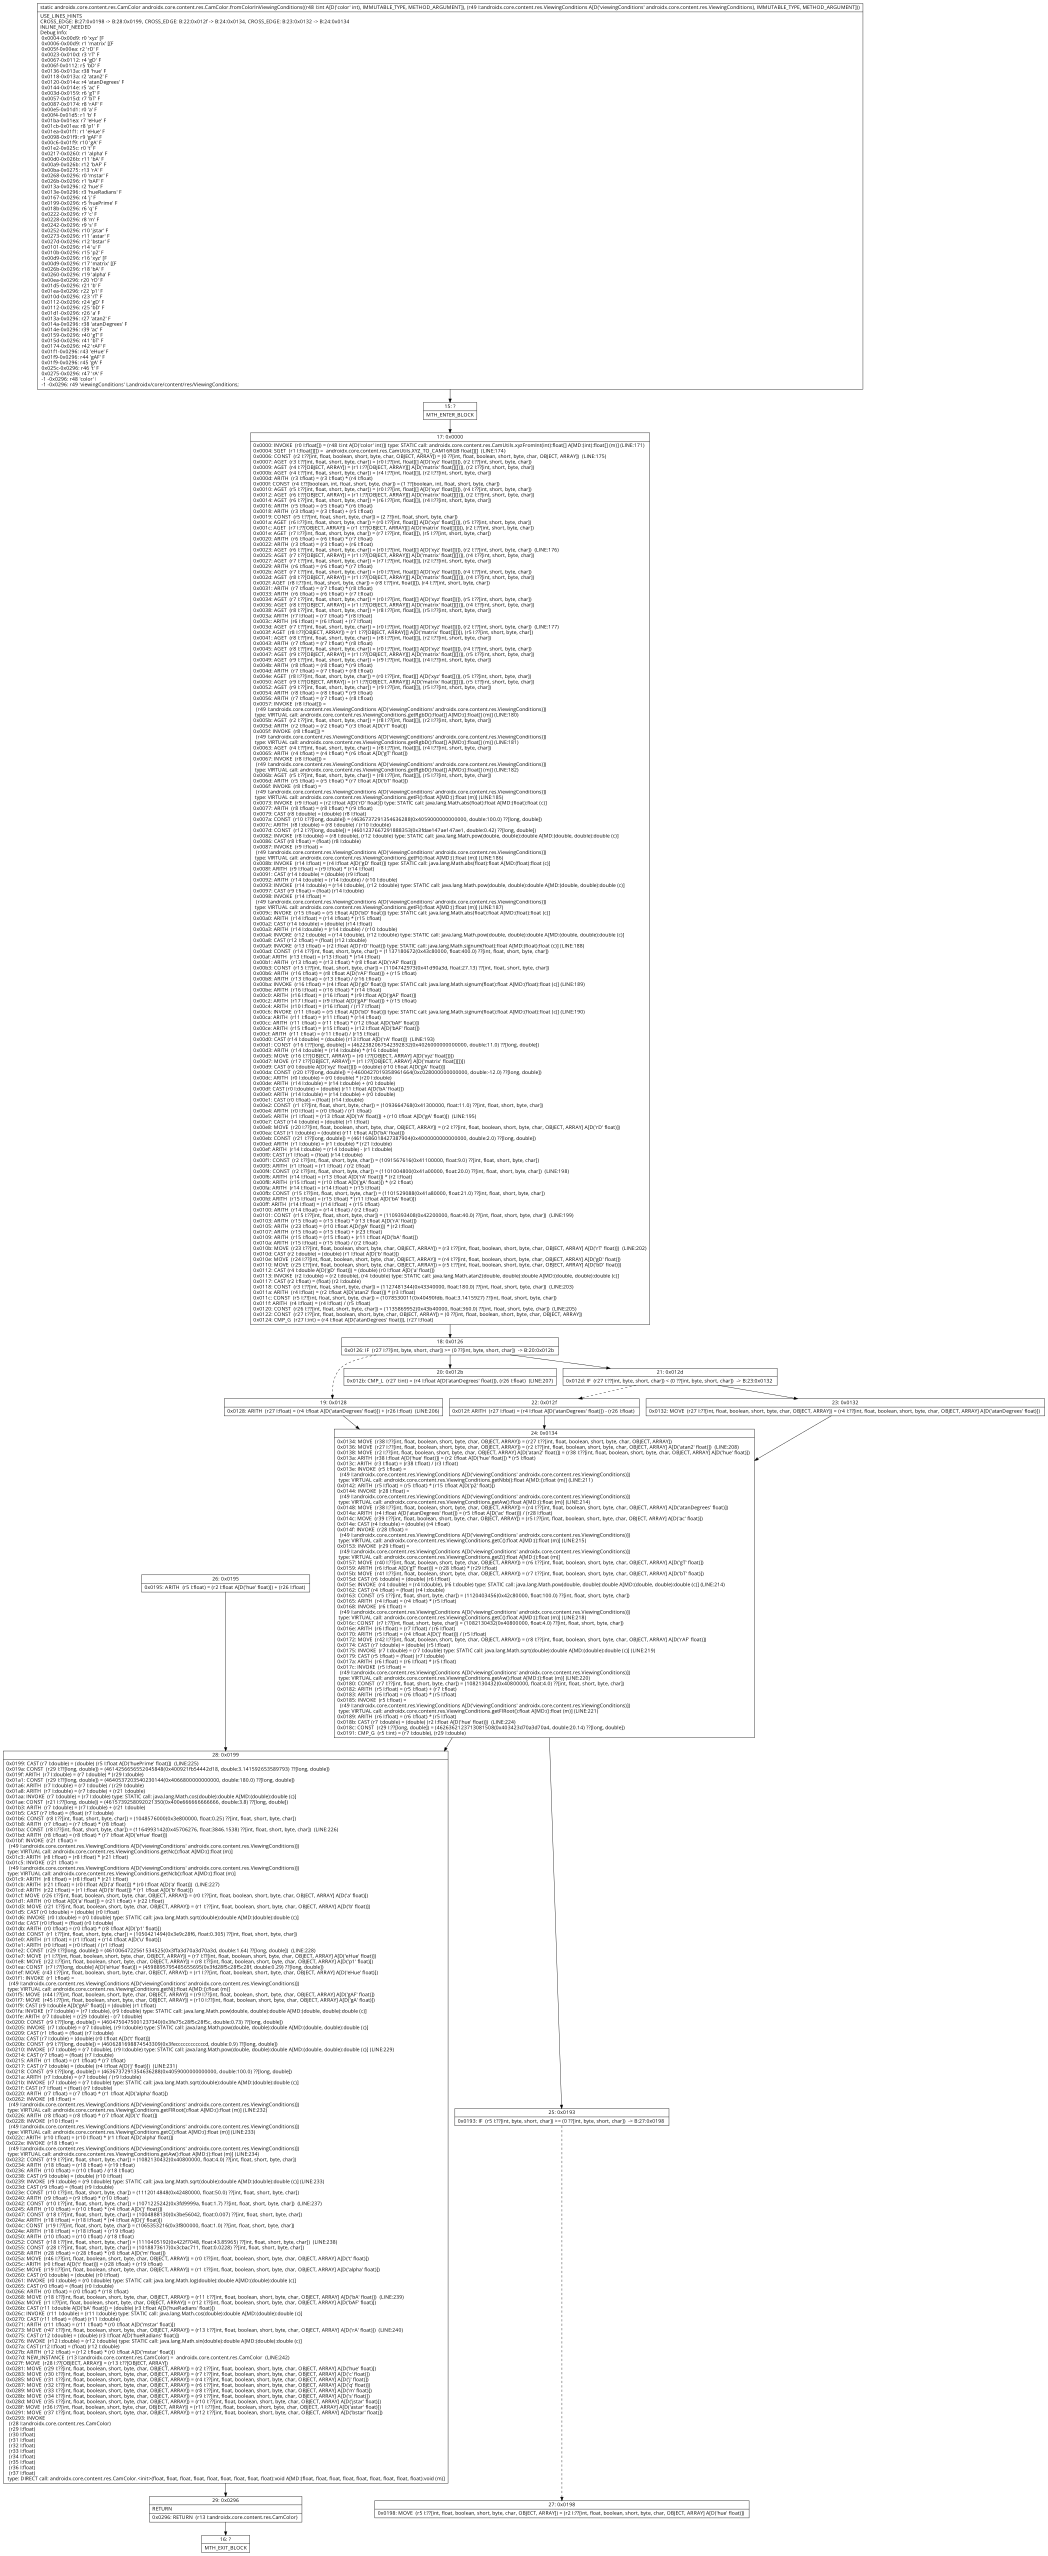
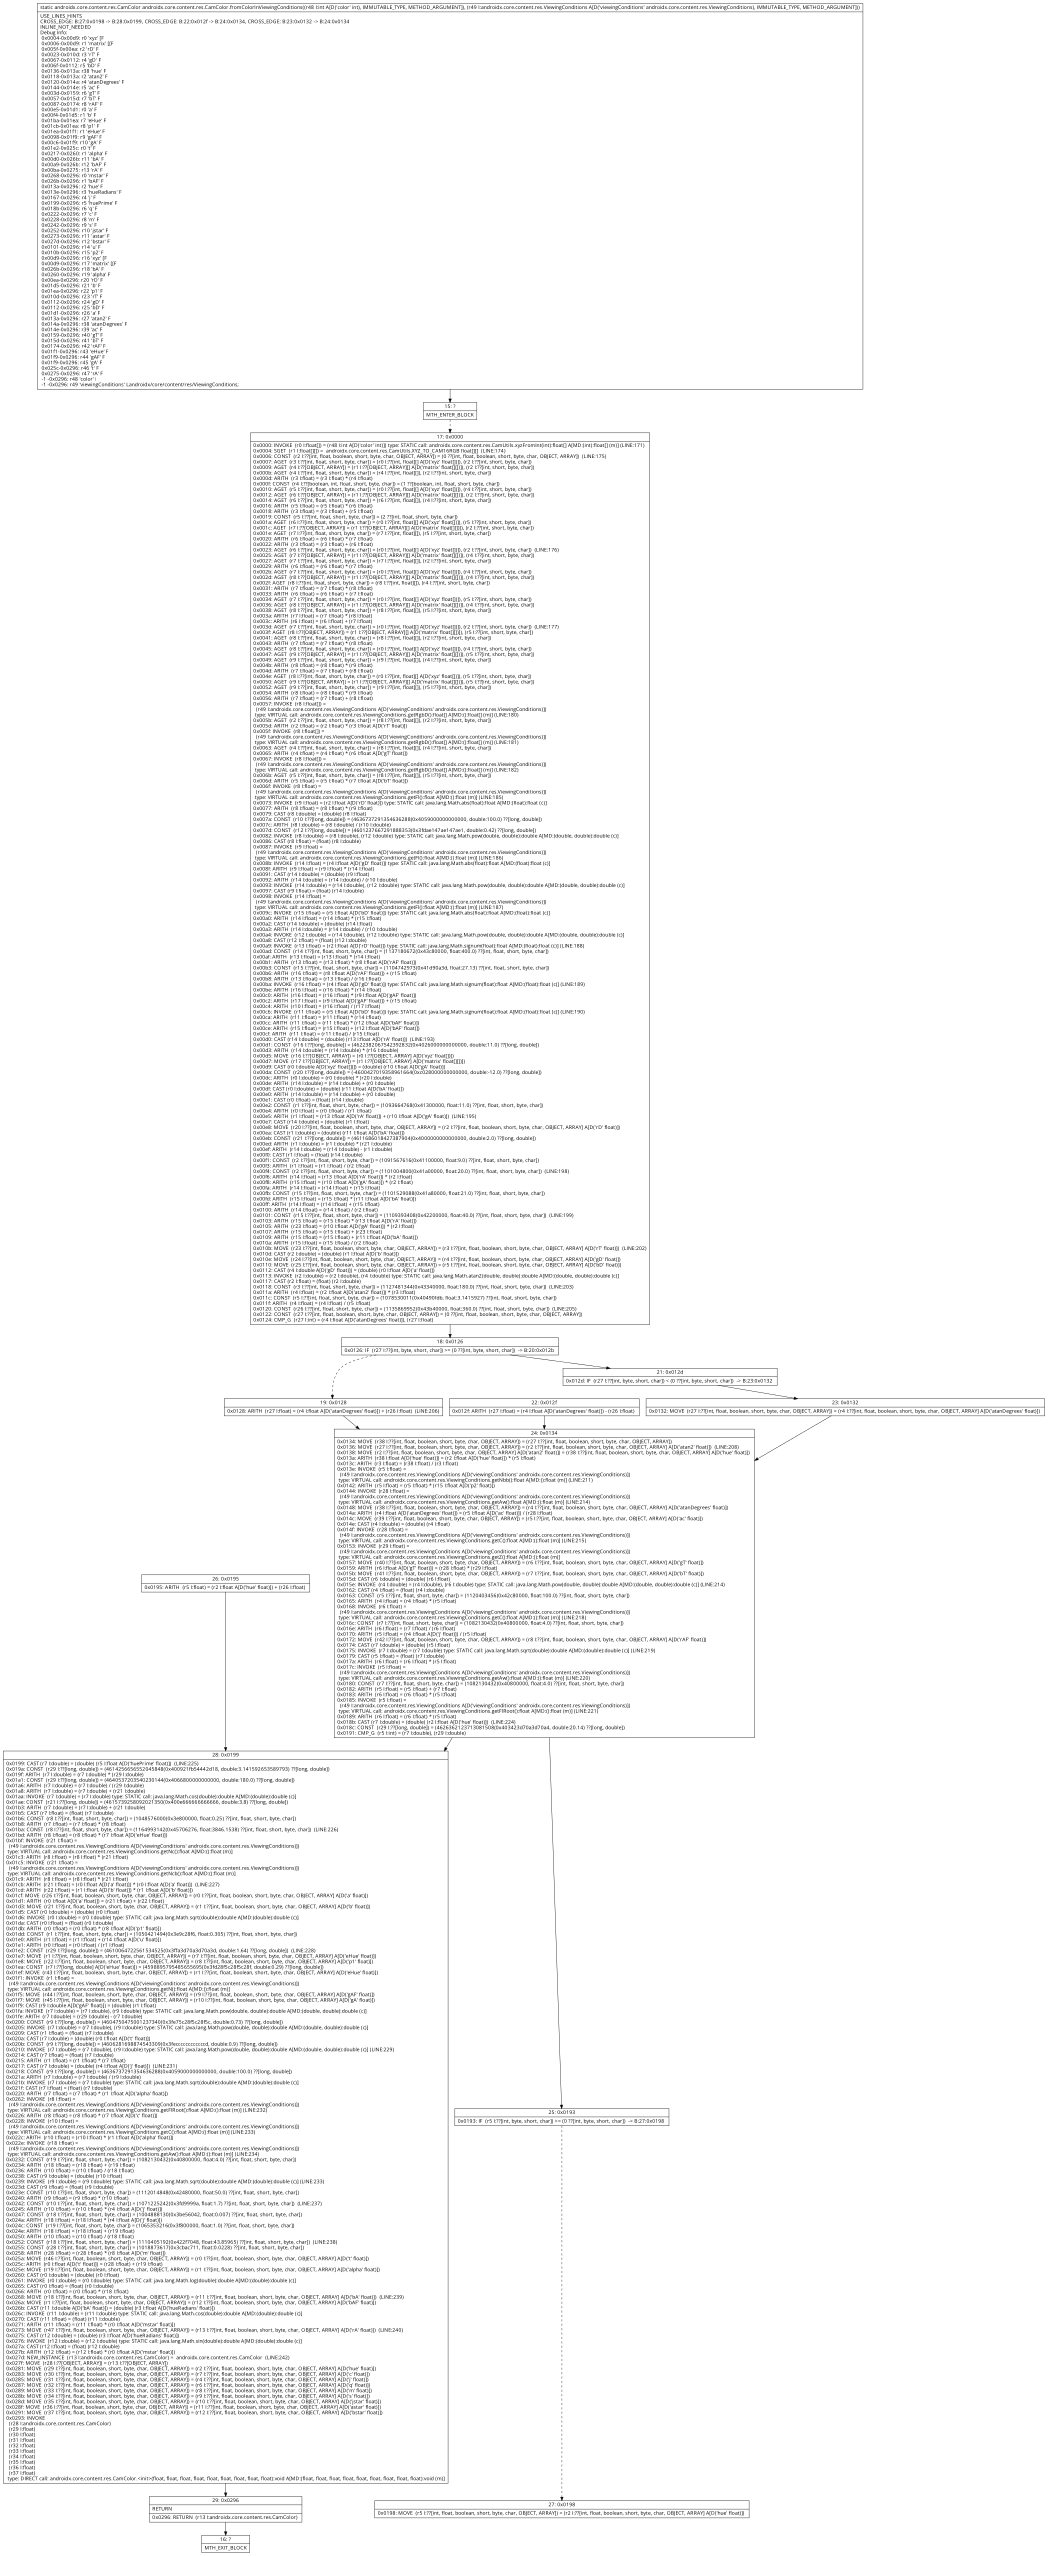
(450, 424) -> (450, 424)
(450, 1377) -> none
(609, 1392) -> none
